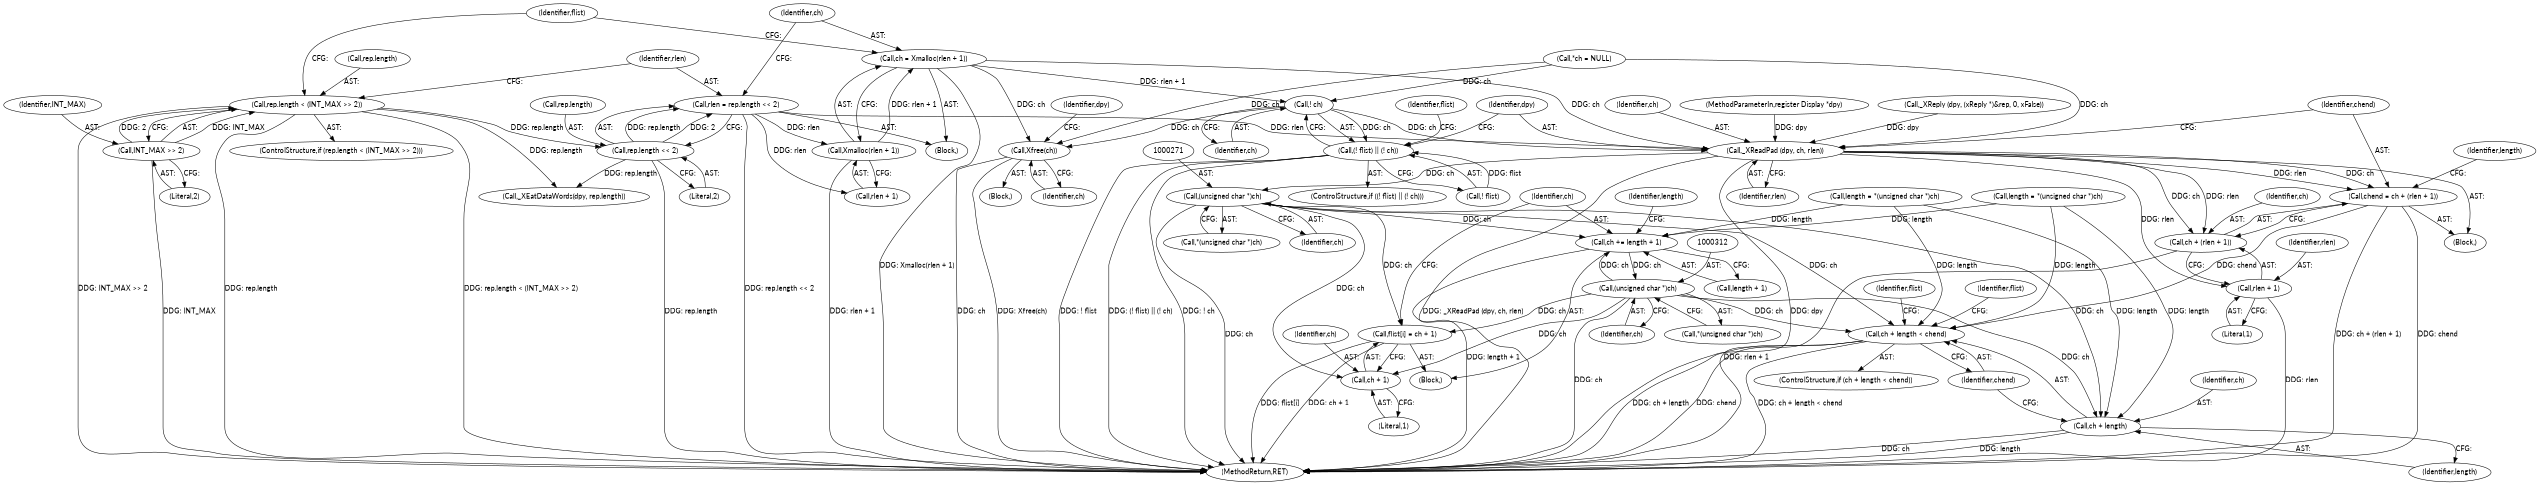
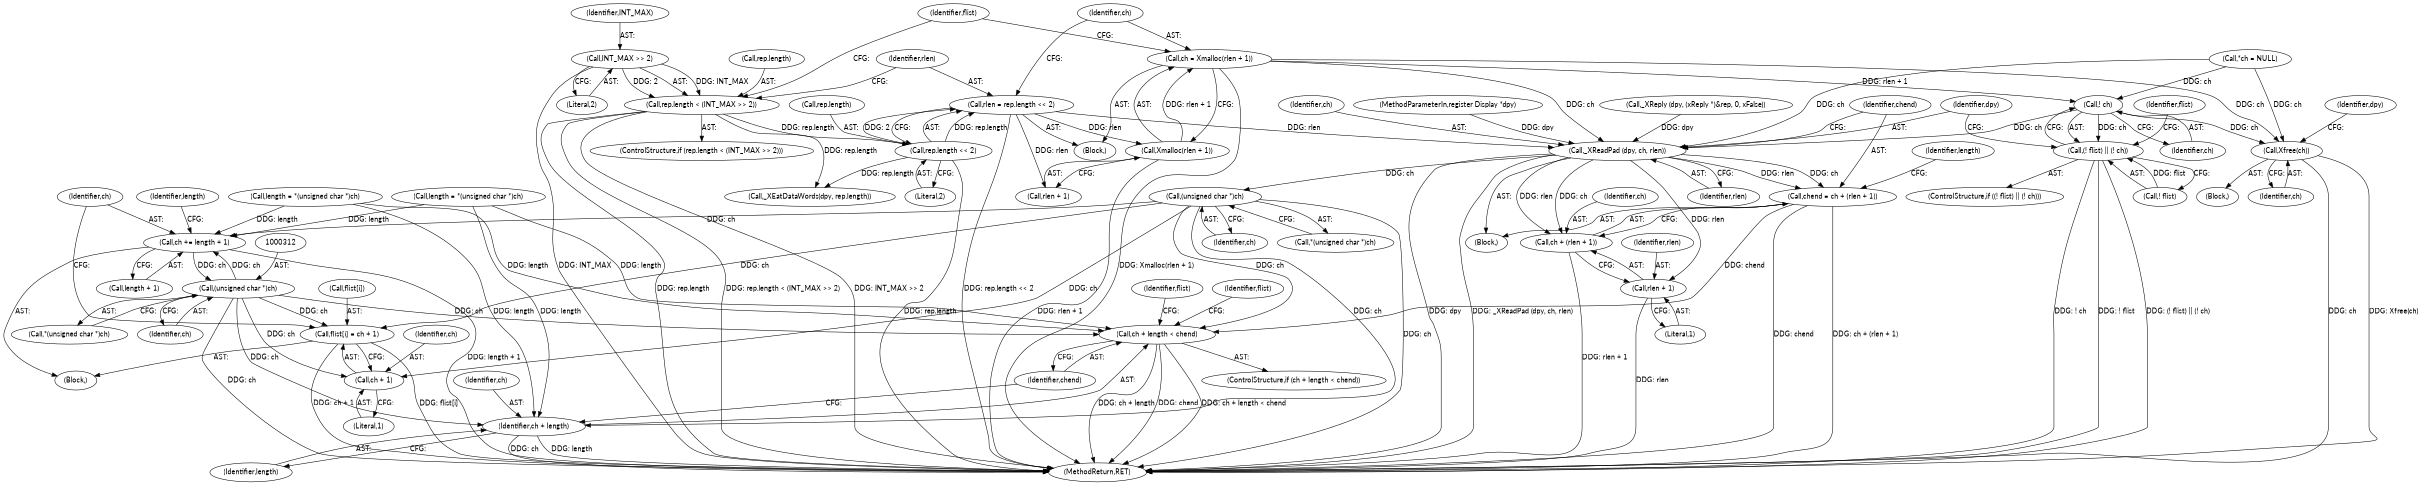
(188, 115) -> none
(1168, 151) -> none
none -> (347, 289)
(2101, 426) -> (534, 426)
